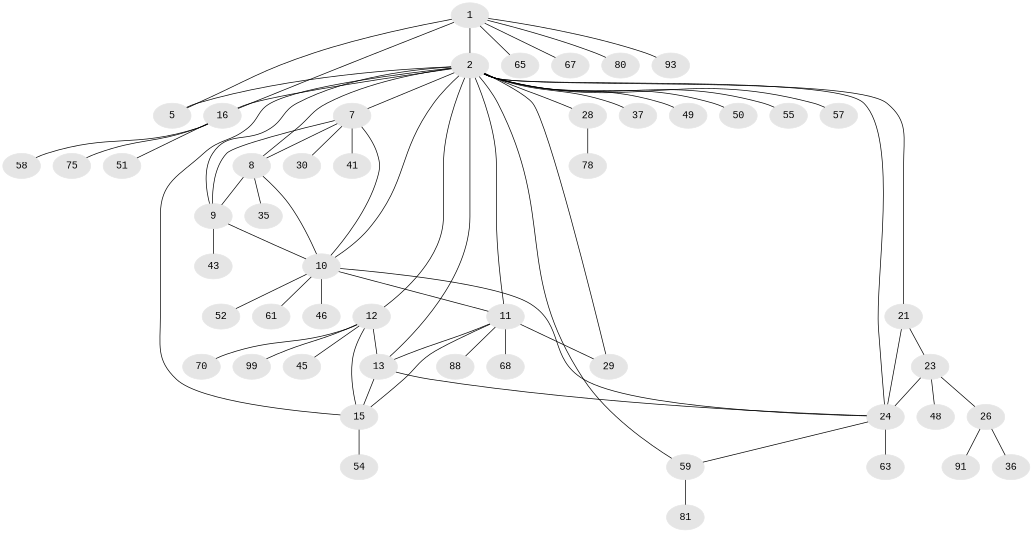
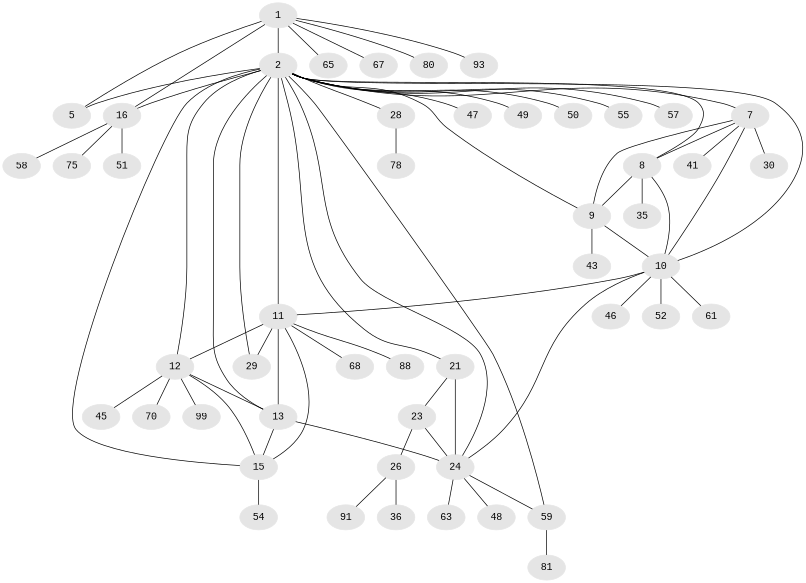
(638, 116) -> (473, 116)
none -> (227, 342)
(933, 392) -> (476, 492)
